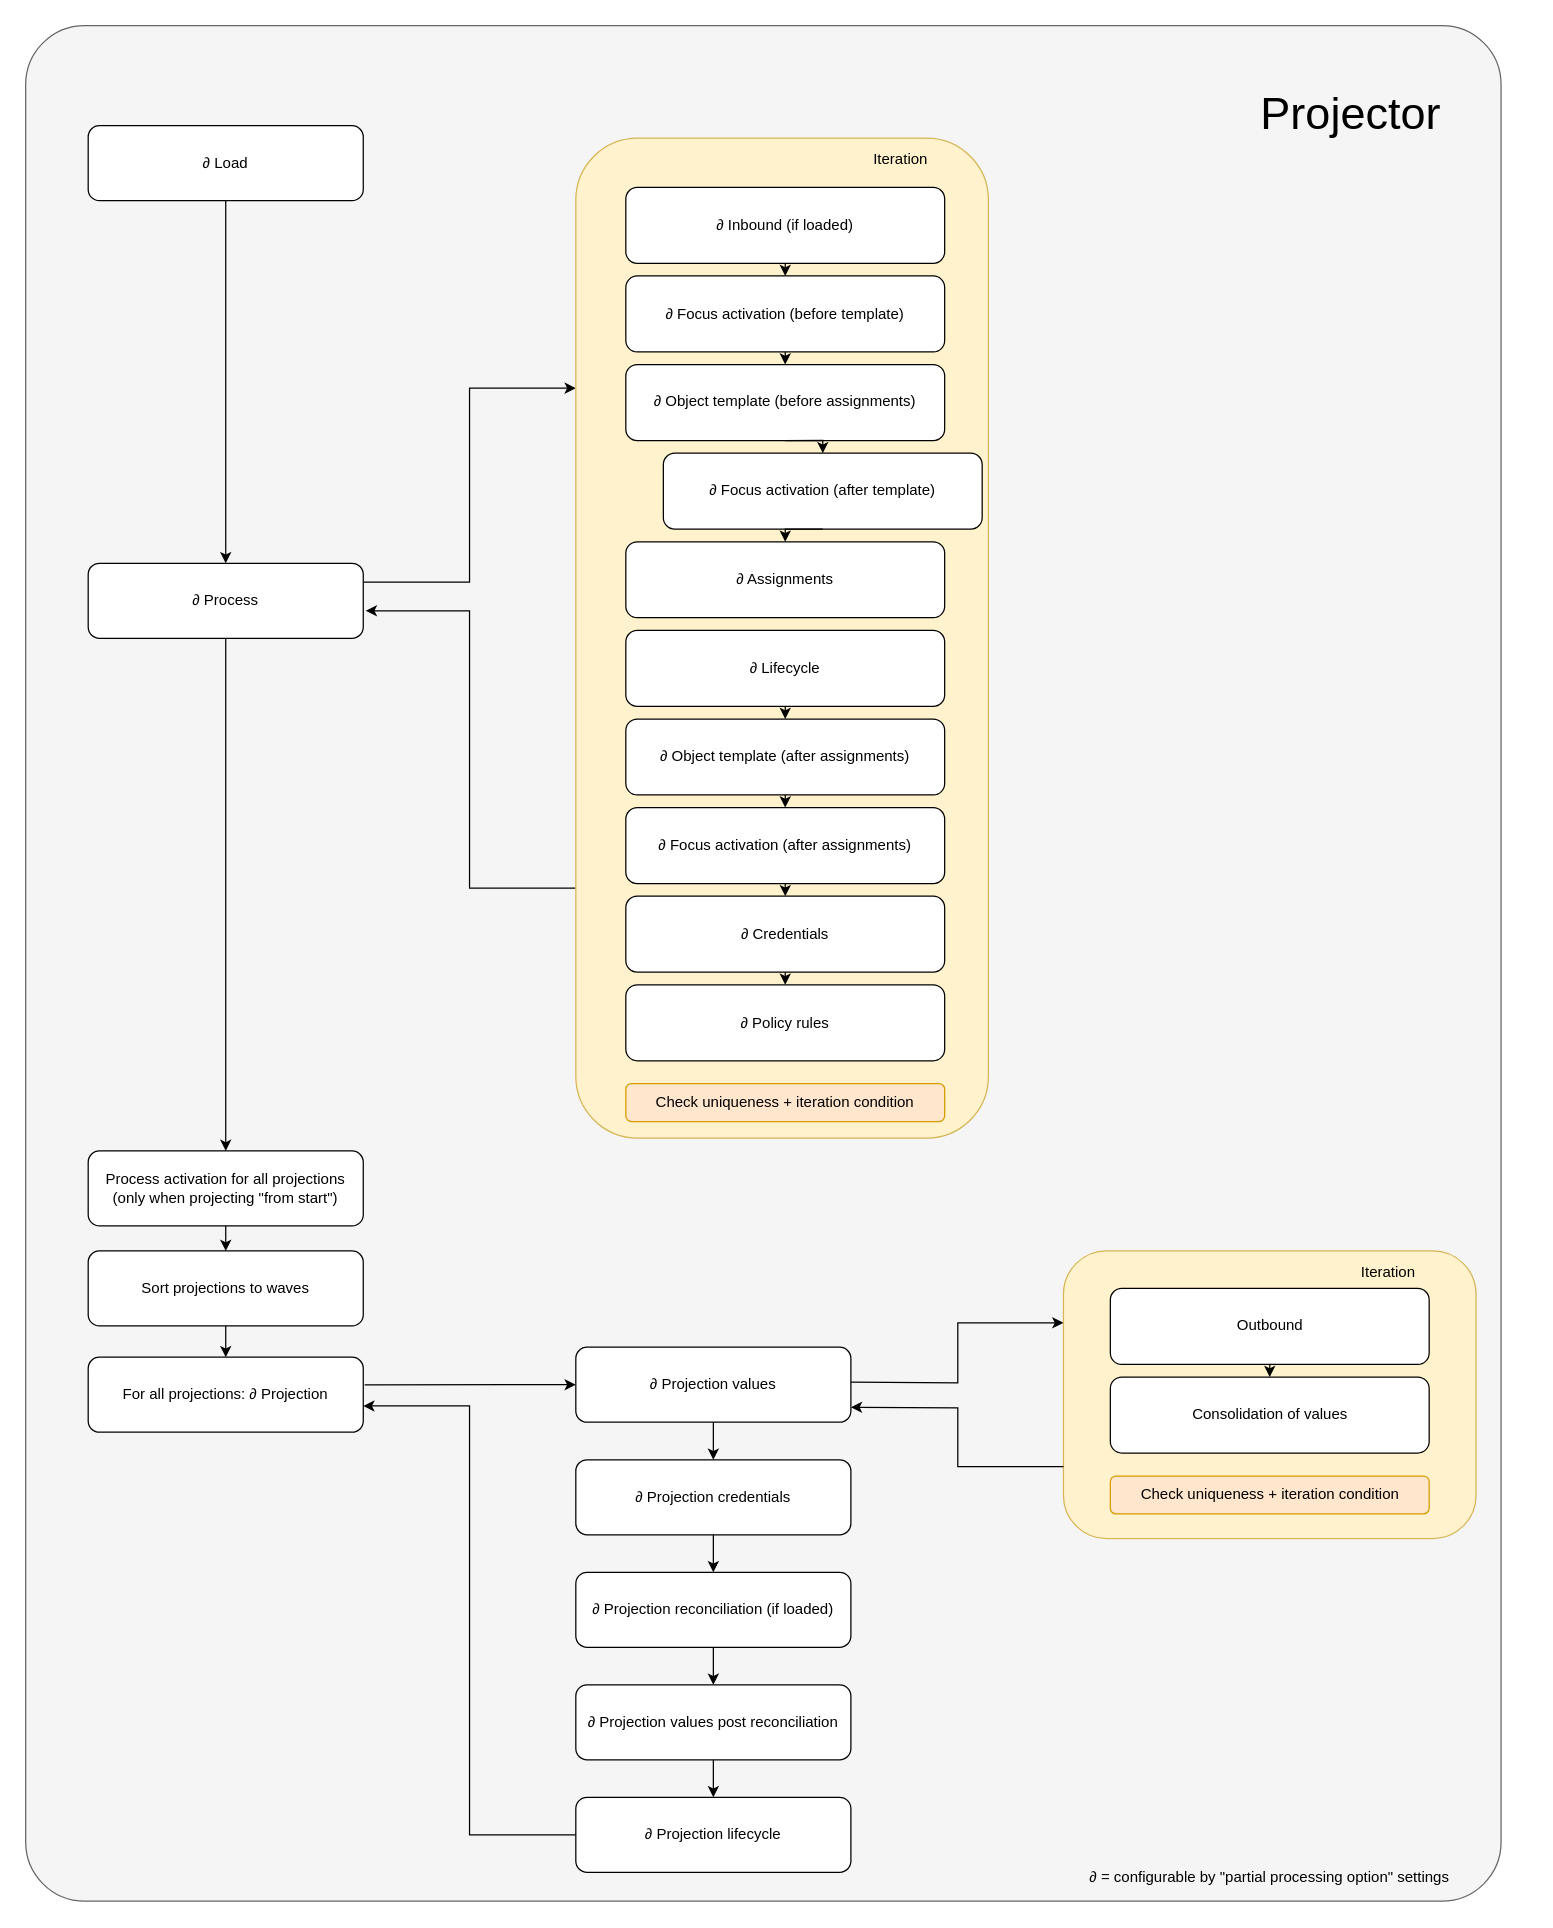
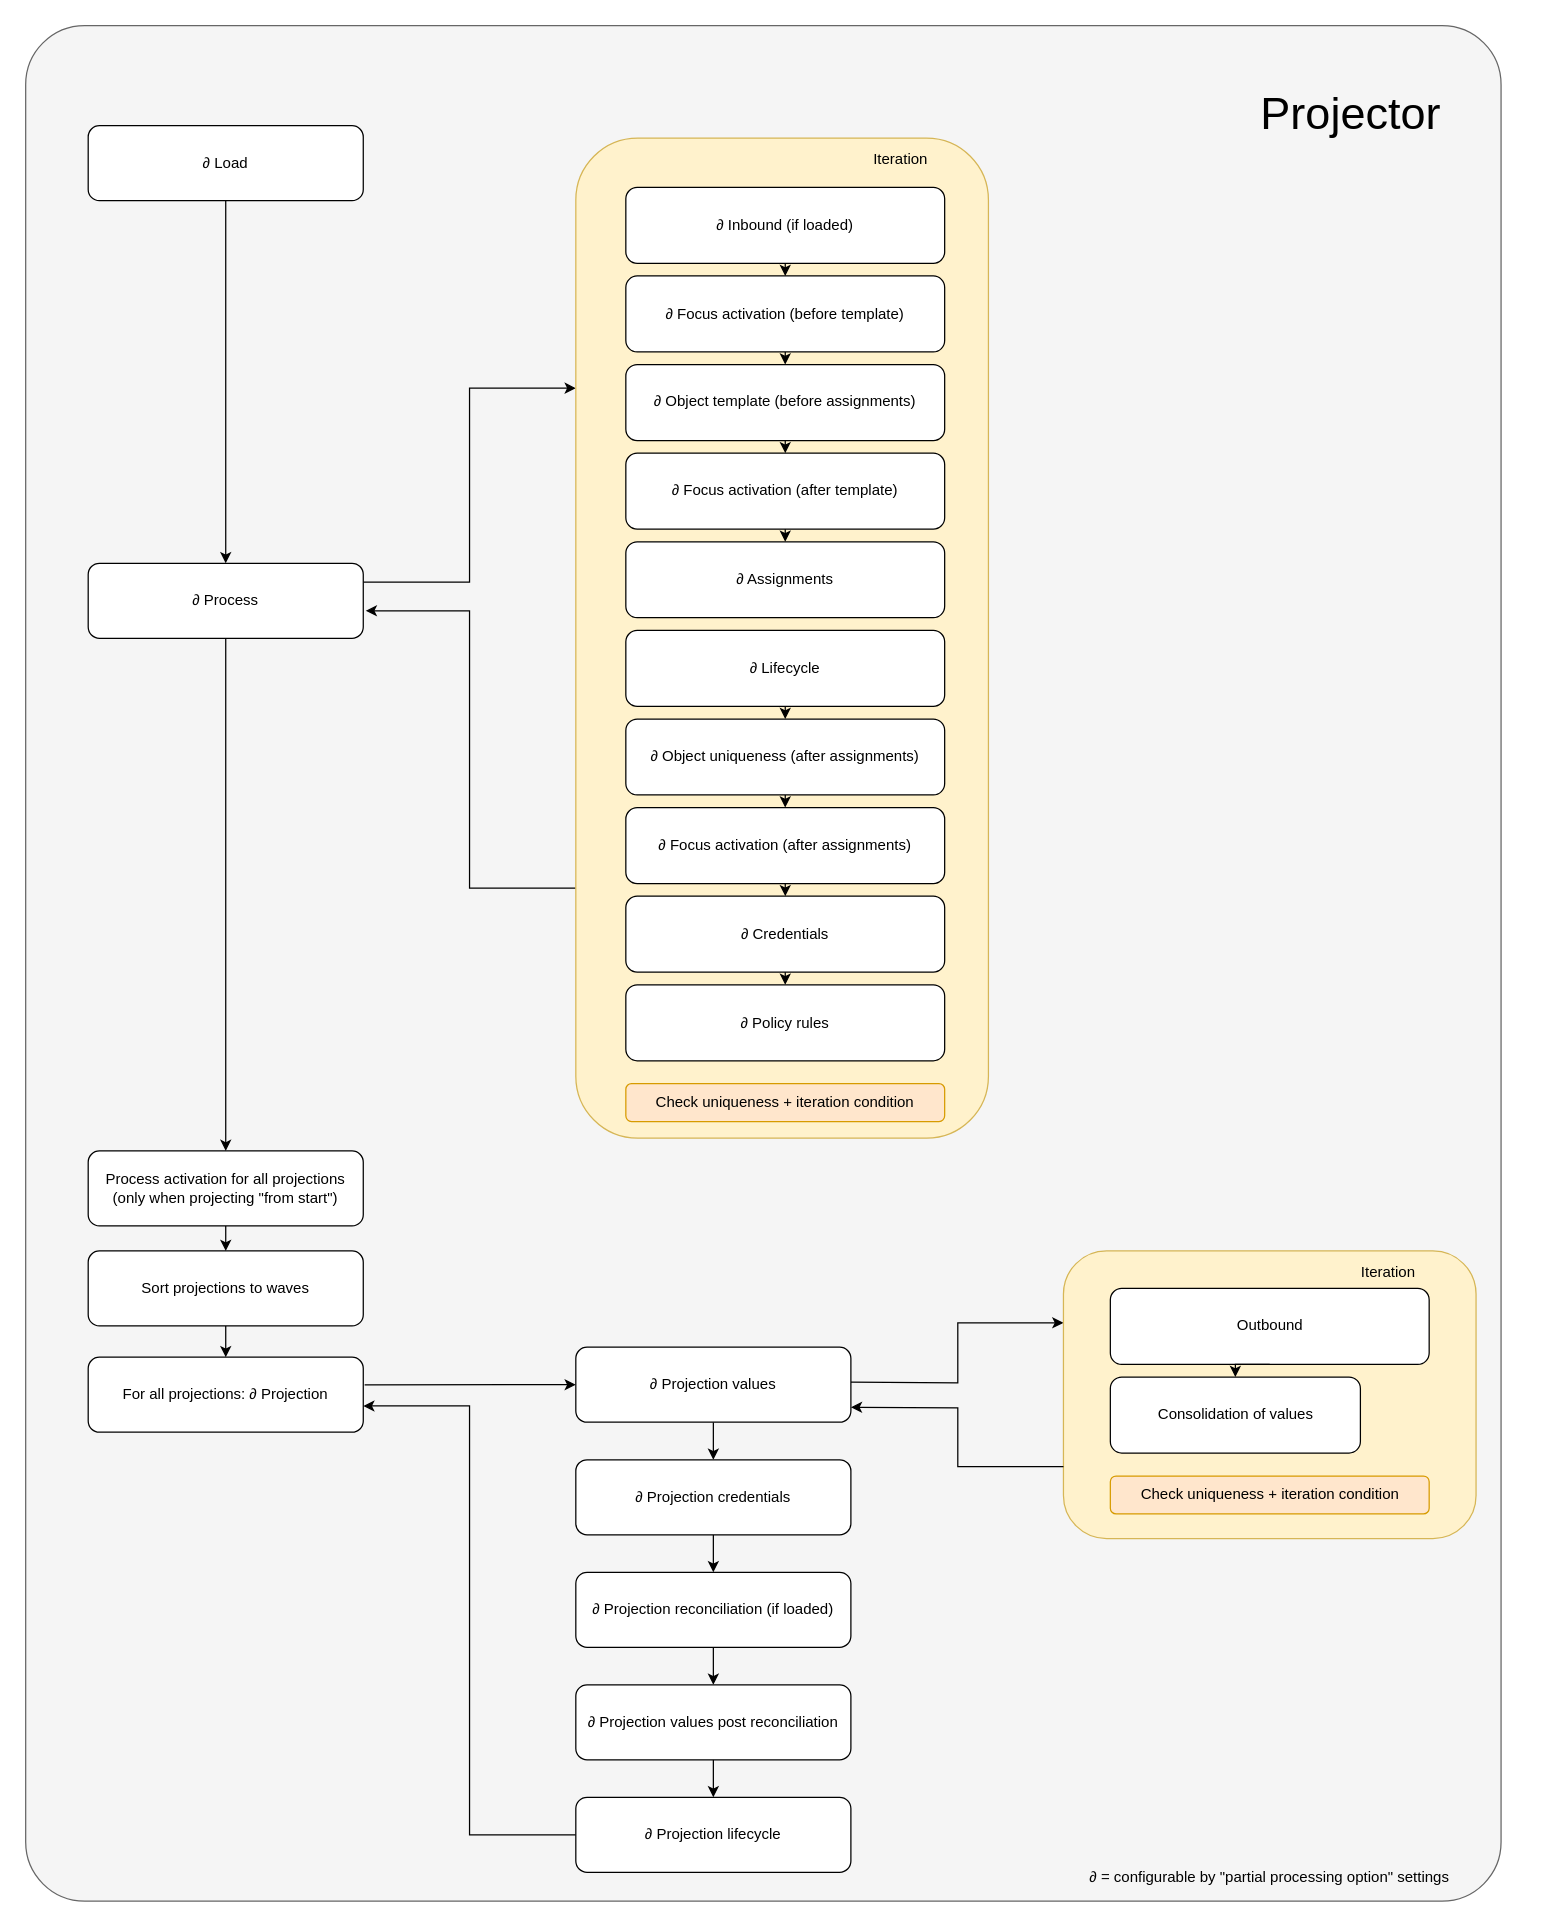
(823, 491) -> (785, 491)
(785, 757) -> (785, 757)
(1269, 1415) -> (1235, 1415)
